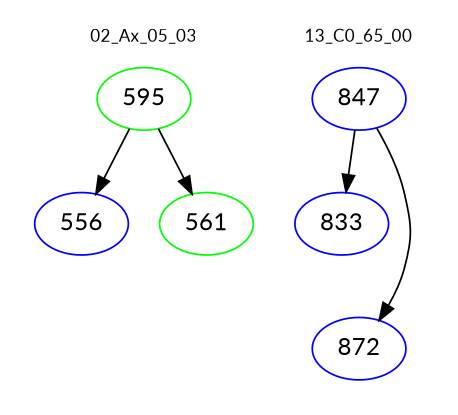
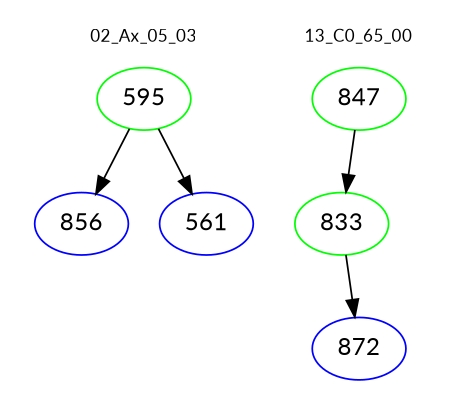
(359, 99) -> (359, 99)
(409, 215) -> (349, 277)
(82, 224) -> (82, 224)
(206, 224) -> (206, 224)
(342, 224) -> (342, 224)
